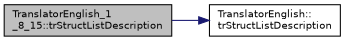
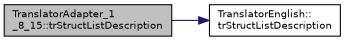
(88, 20) -> (88, 20)
